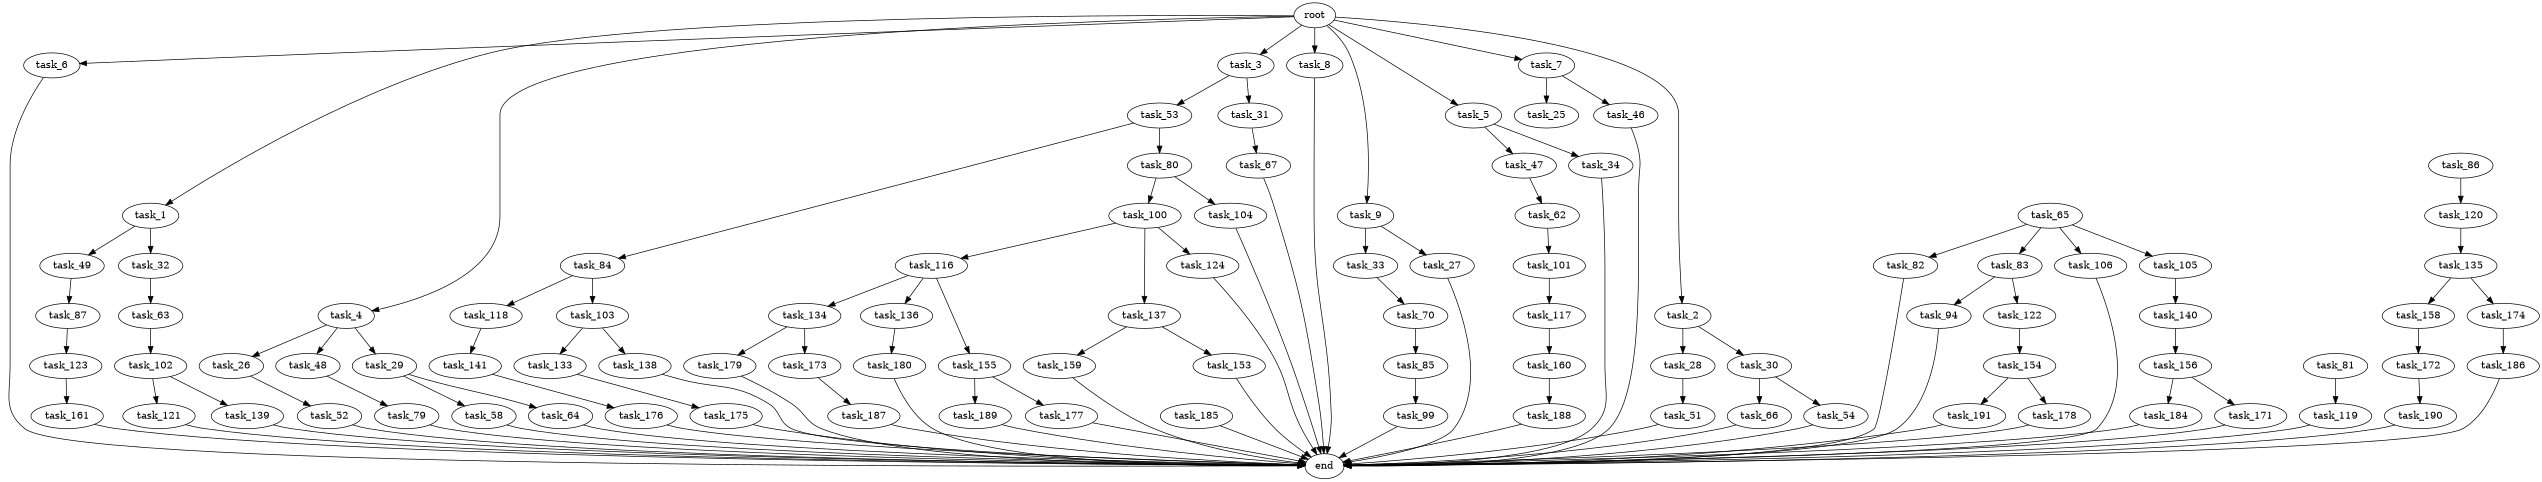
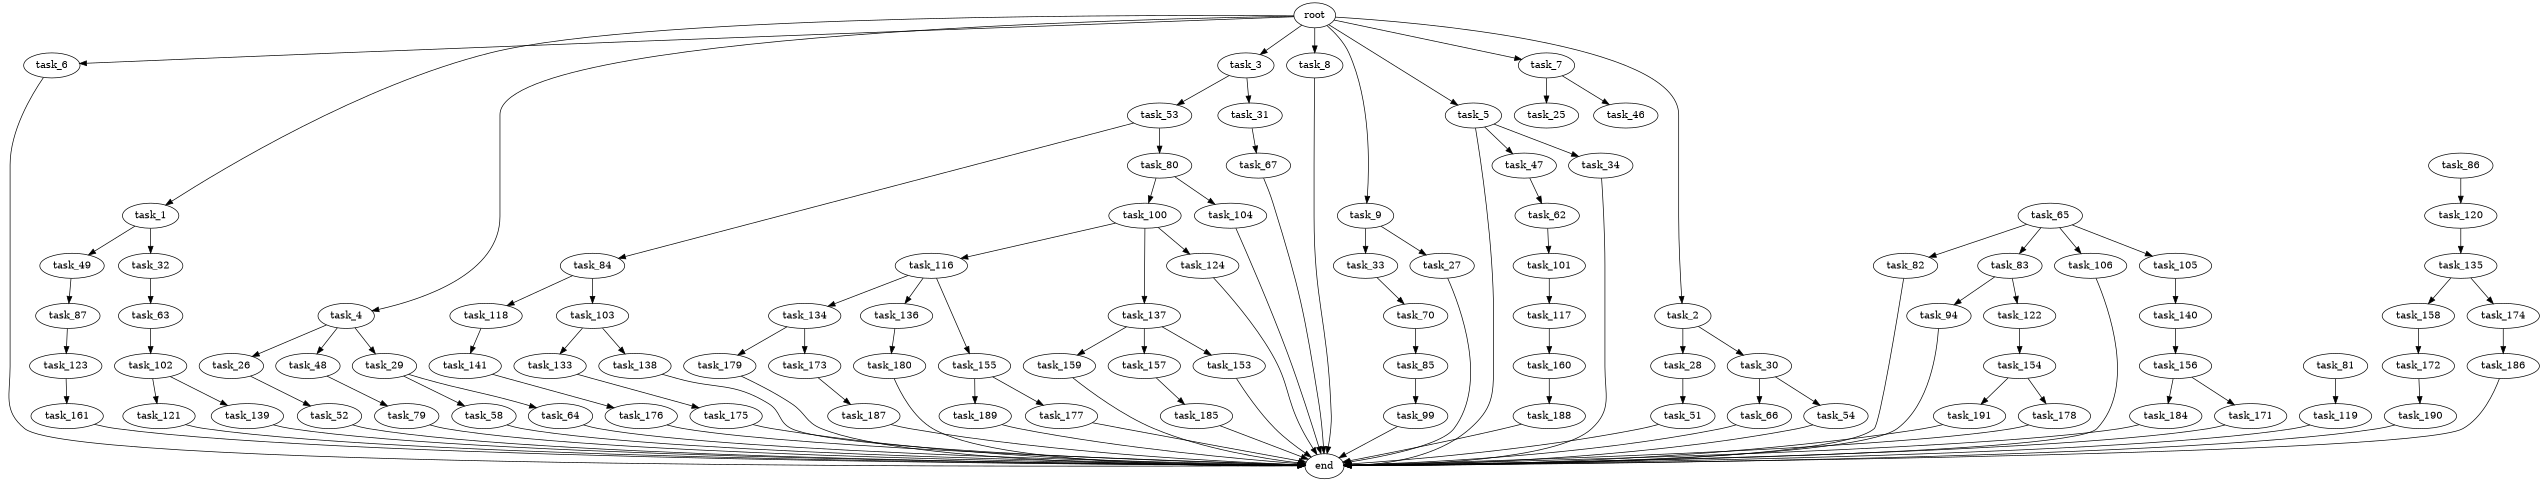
none -> (1144, 366)
(1621, 410) -> (1494, 345)
